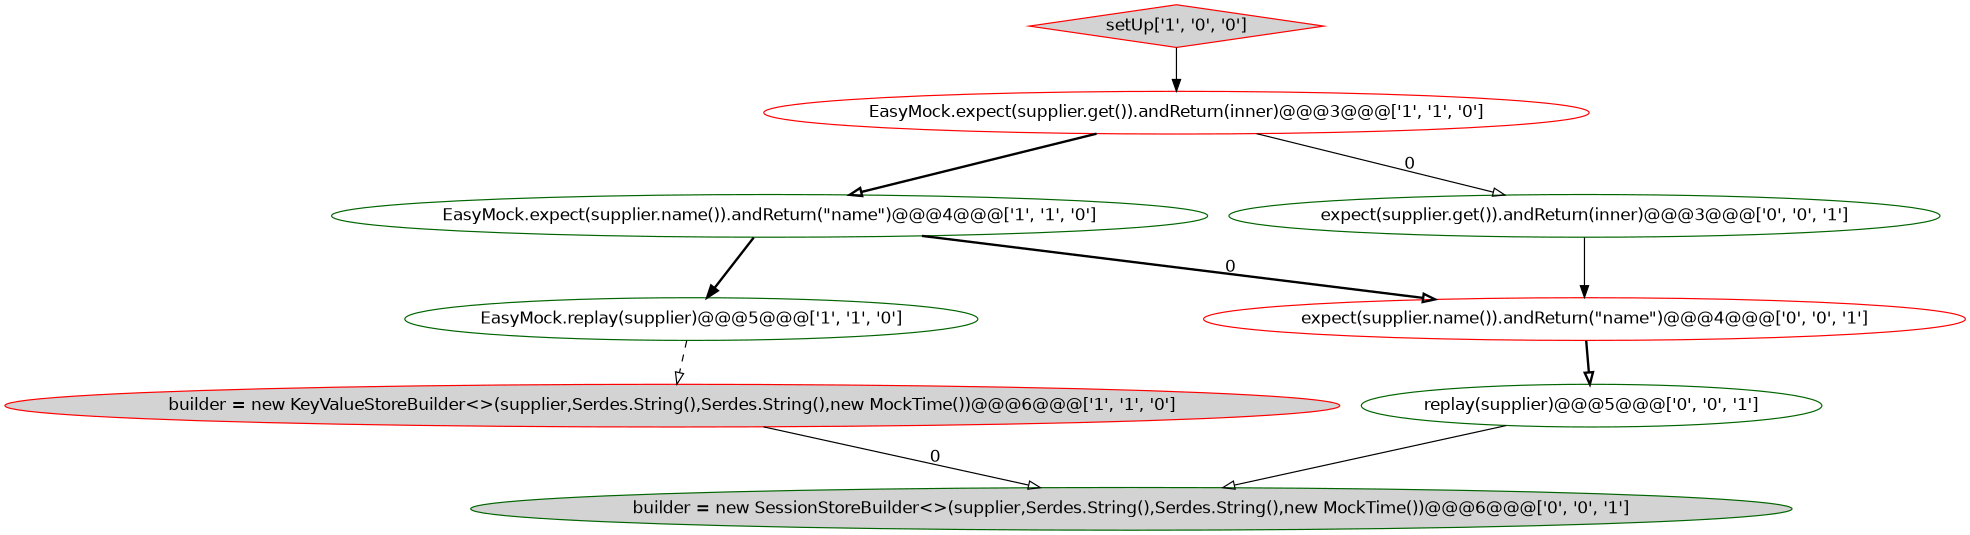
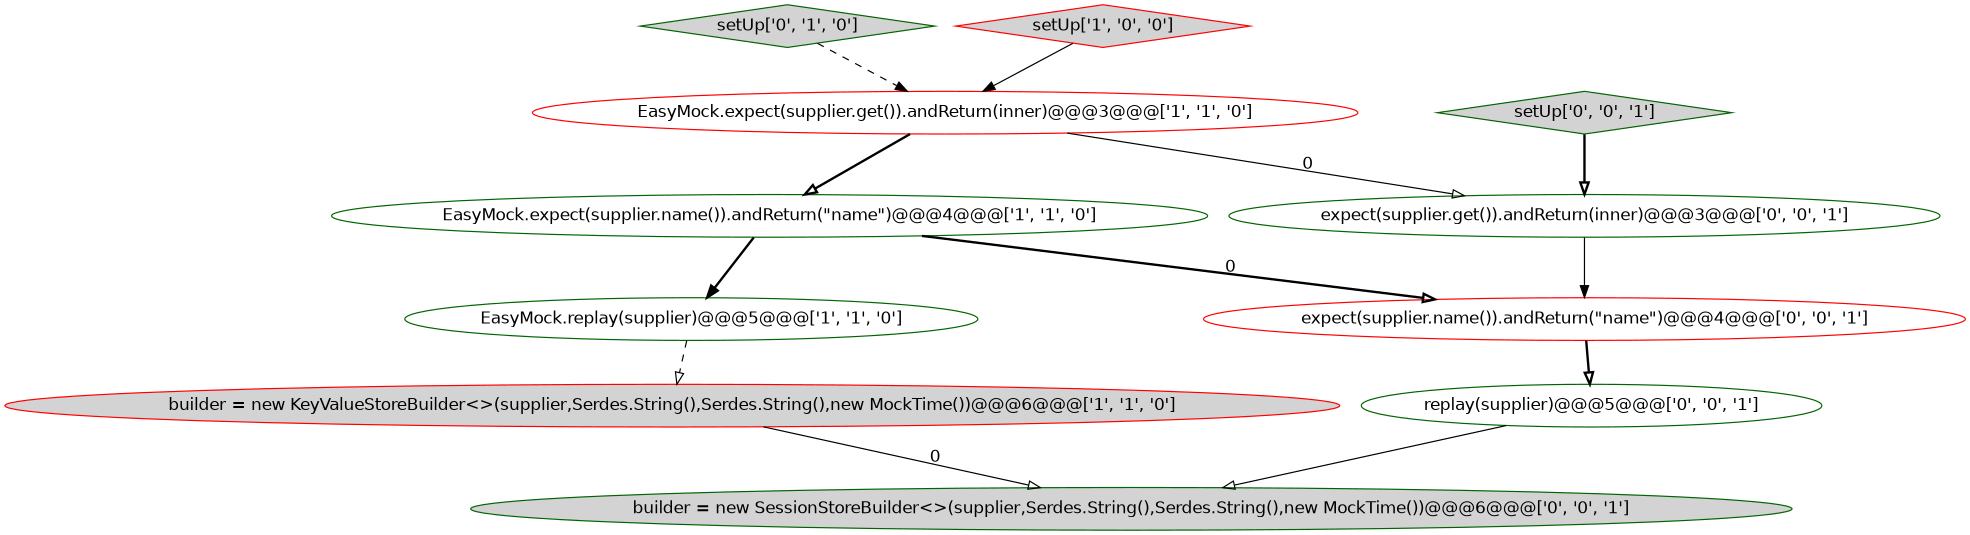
none -> (787, 26)
none -> (1585, 113)
